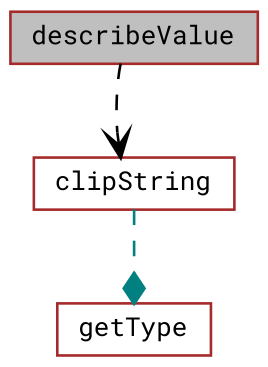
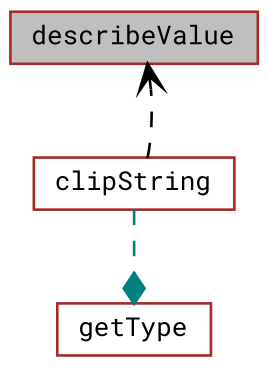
(117, 98) -> (151, 124)
